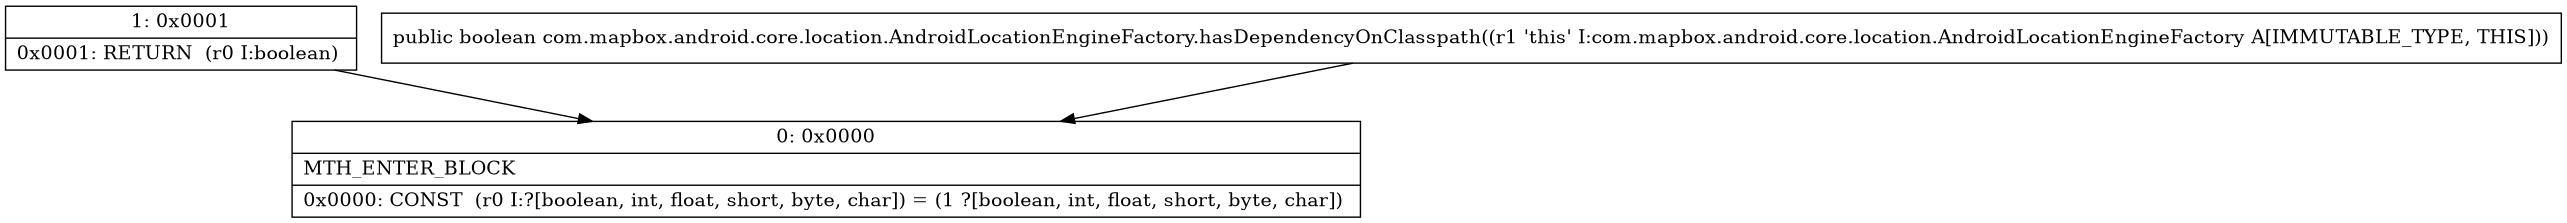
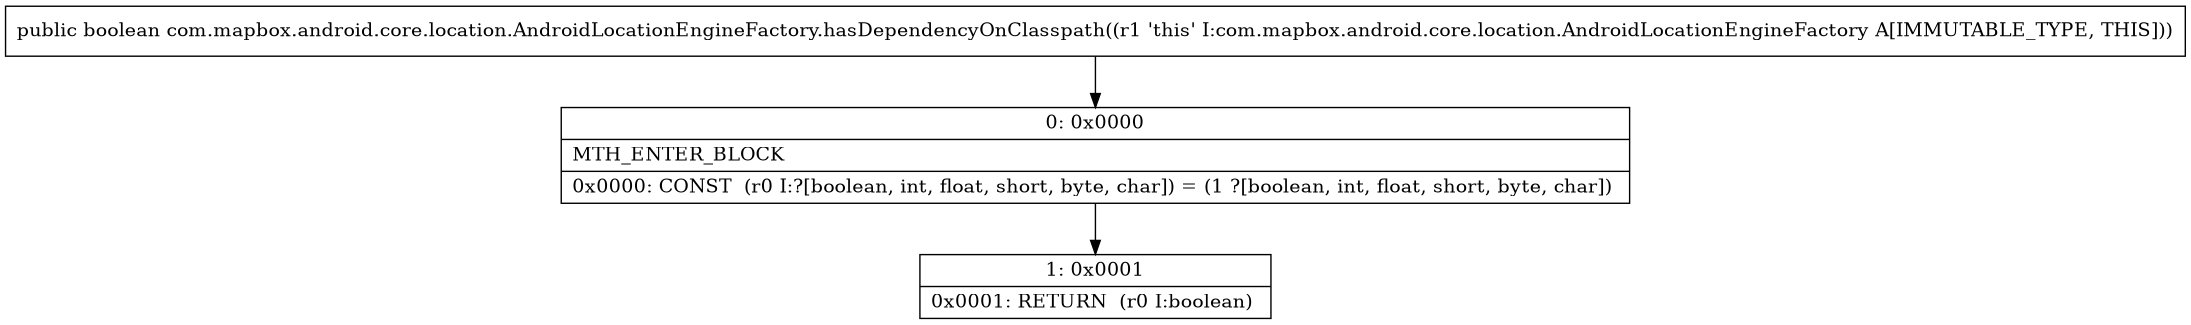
(457, 94) -> (1095, 222)
